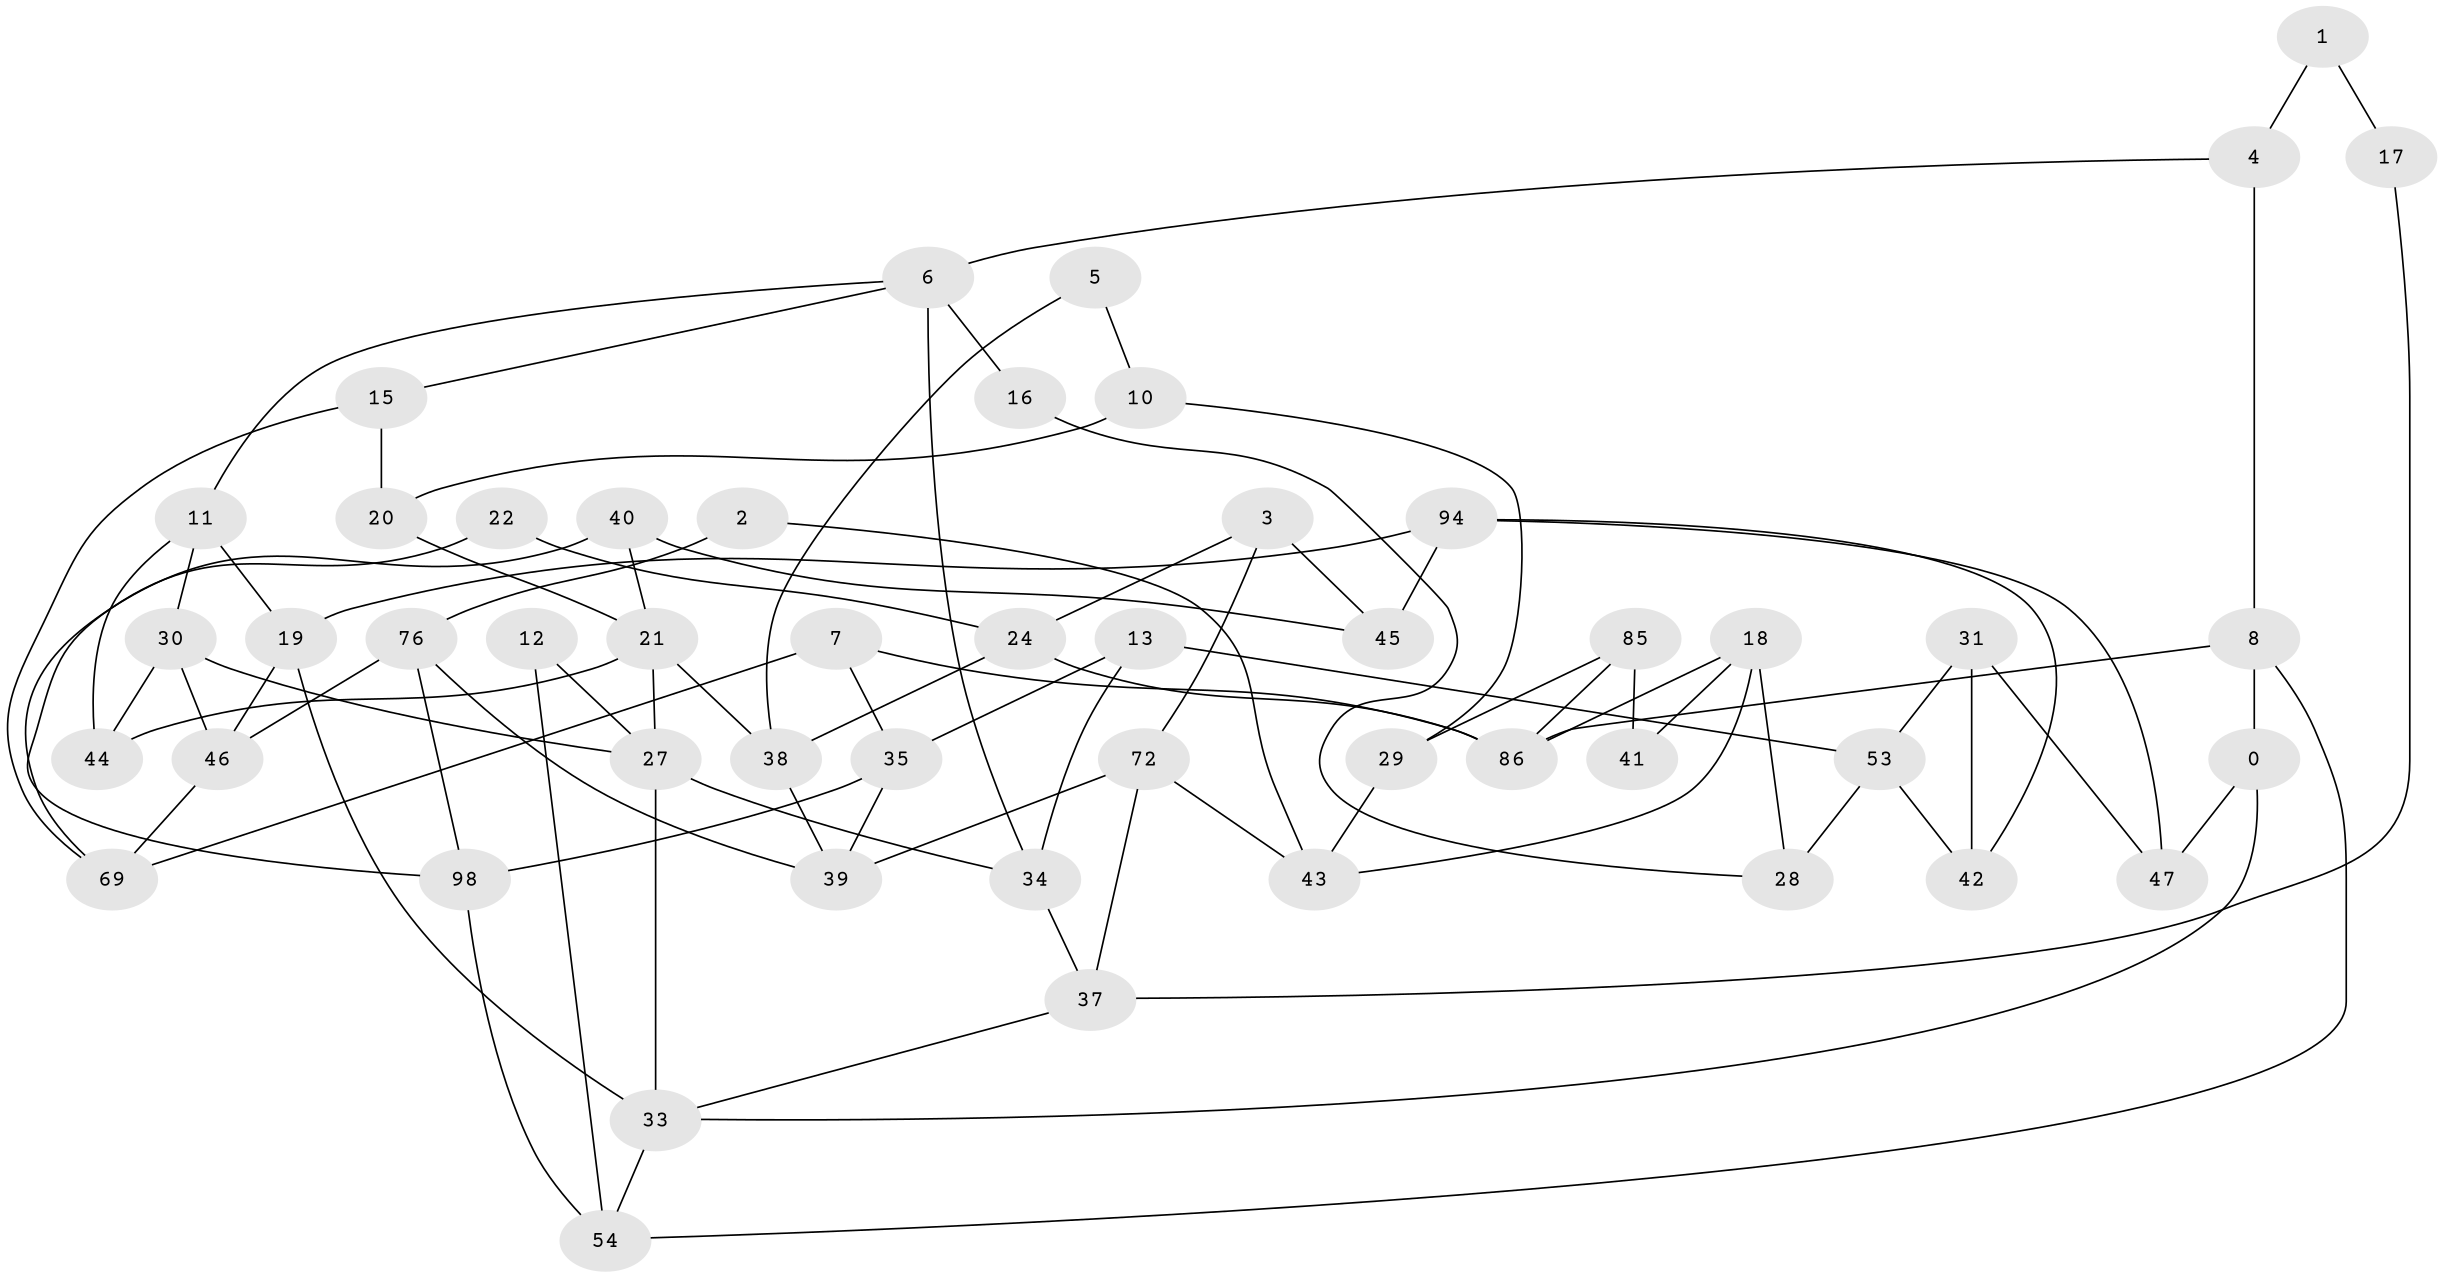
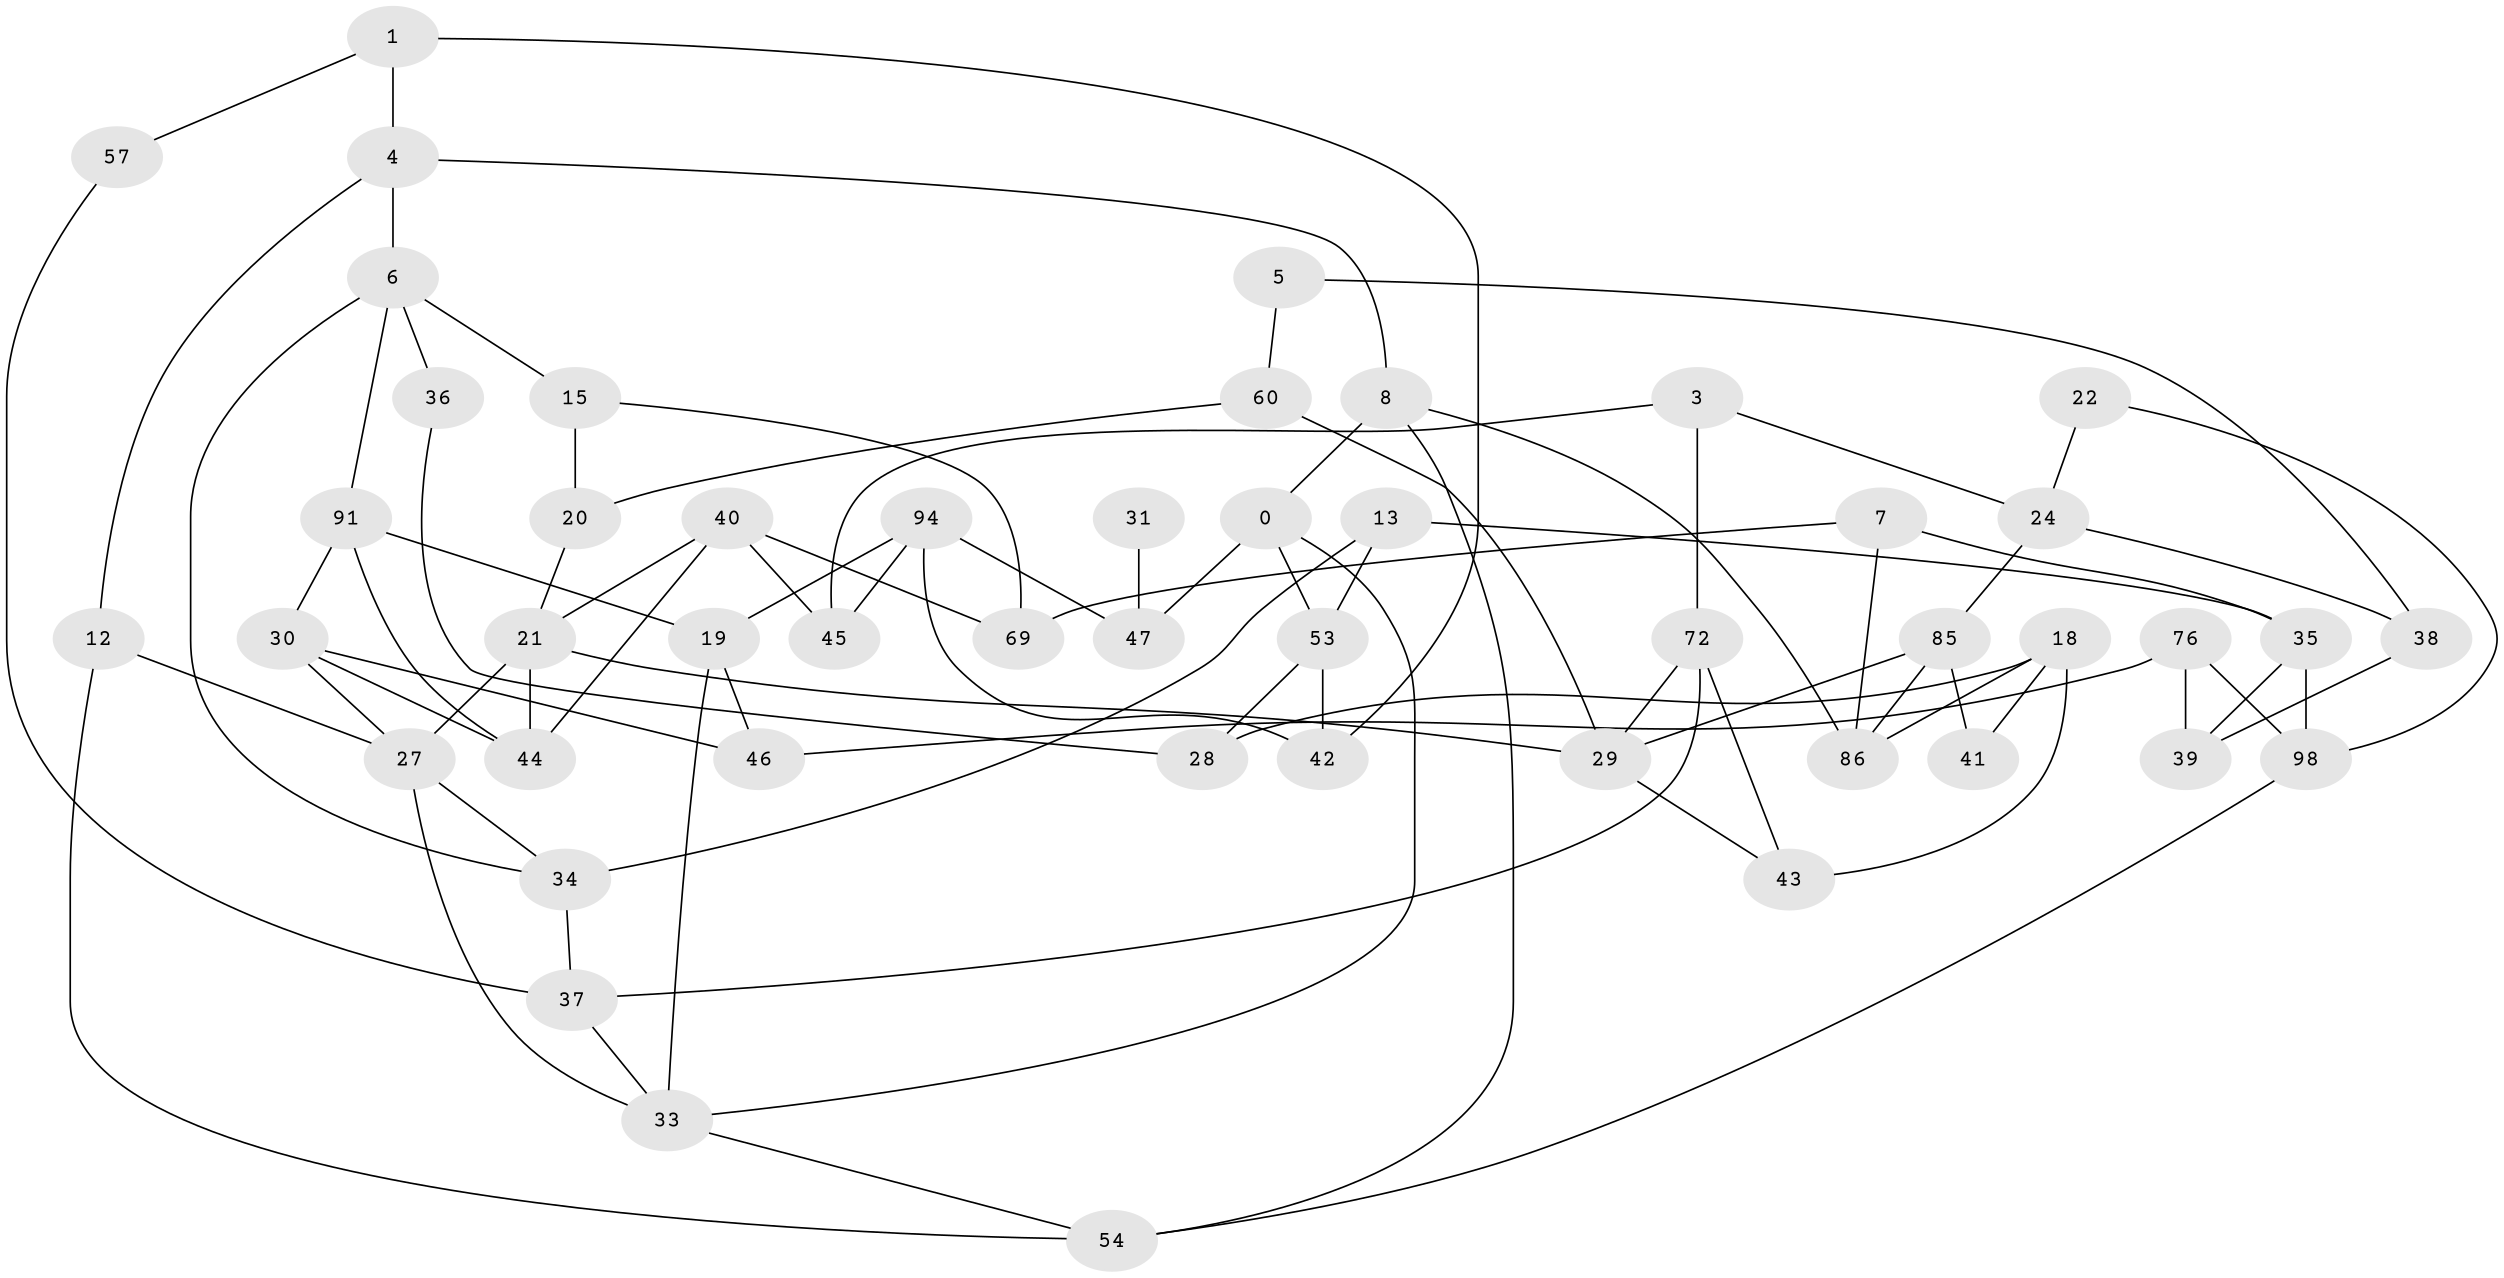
(2391, 157) -> (117, 157)
none -> (173, 359)
(1020, 398) -> (438, 398)
(1141, 398) -> (1266, 398)
(201, 518) -> (346, 518)
(743, 518) -> none
none -> (629, 639)
(714, 699) -> (1066, 707)
(1266, 699) -> (1993, 580)
(1926, 699) -> (1301, 592)
(1972, 759) -> (1238, 116)
(165, 819) -> none
(990, 819) -> (1659, 689)
